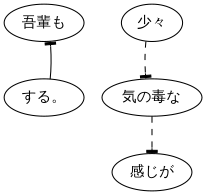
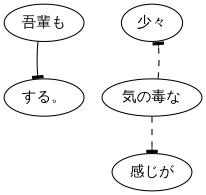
(145, 57) -> (159, 63)
(51, 63) -> (37, 58)
